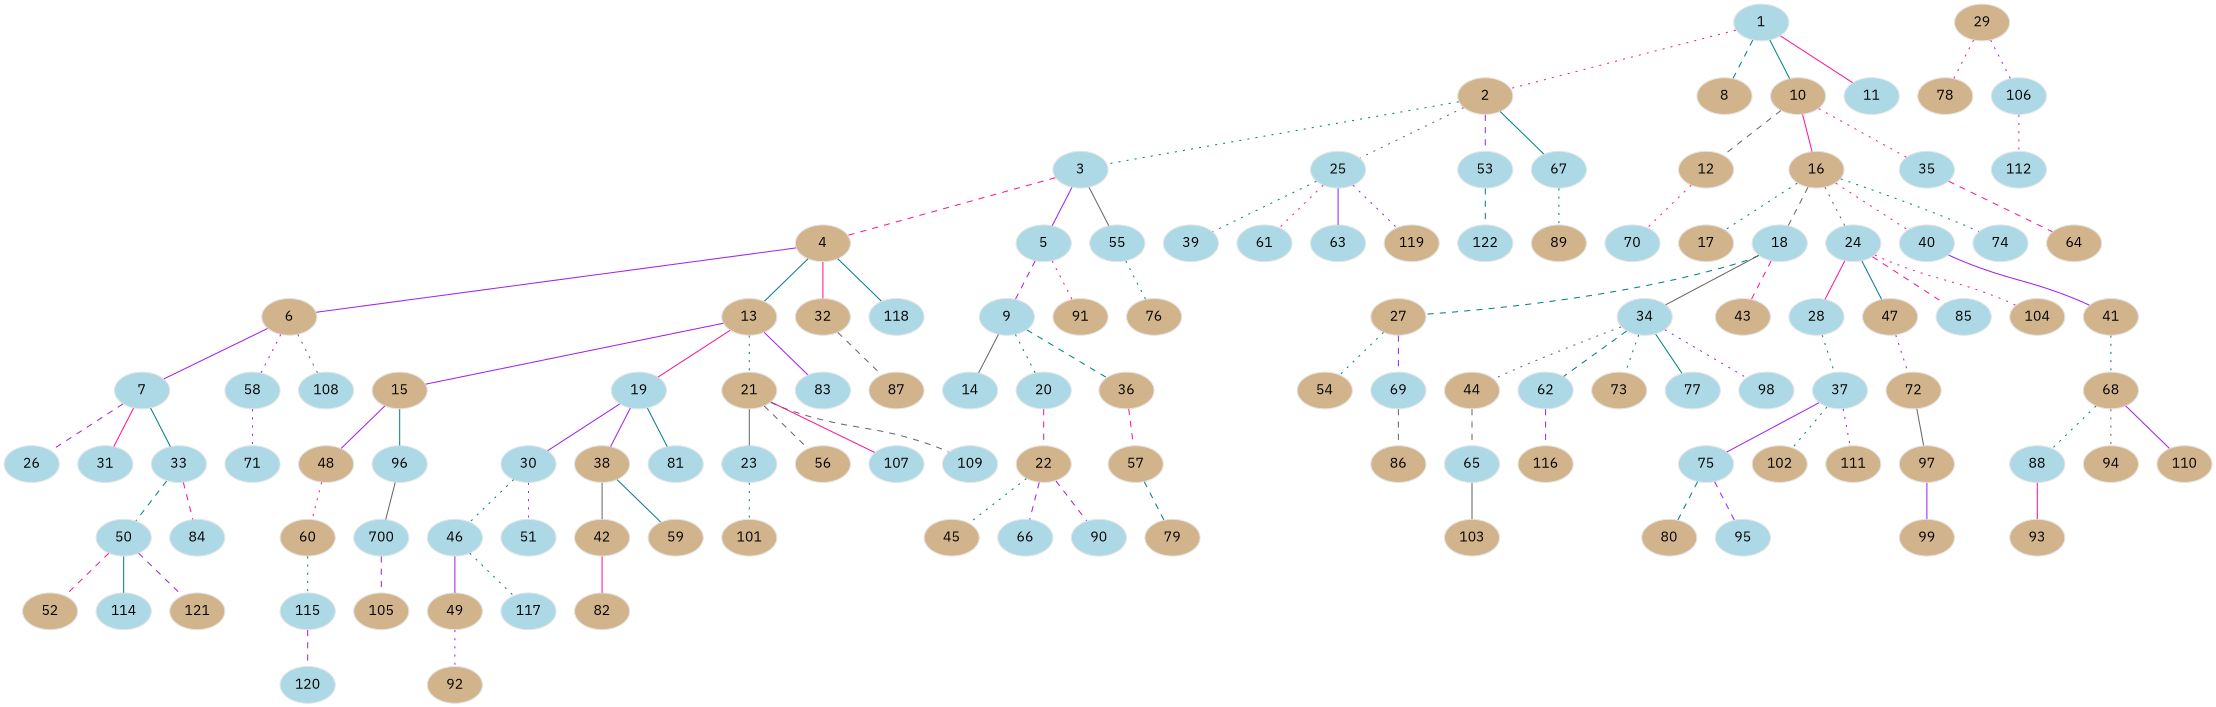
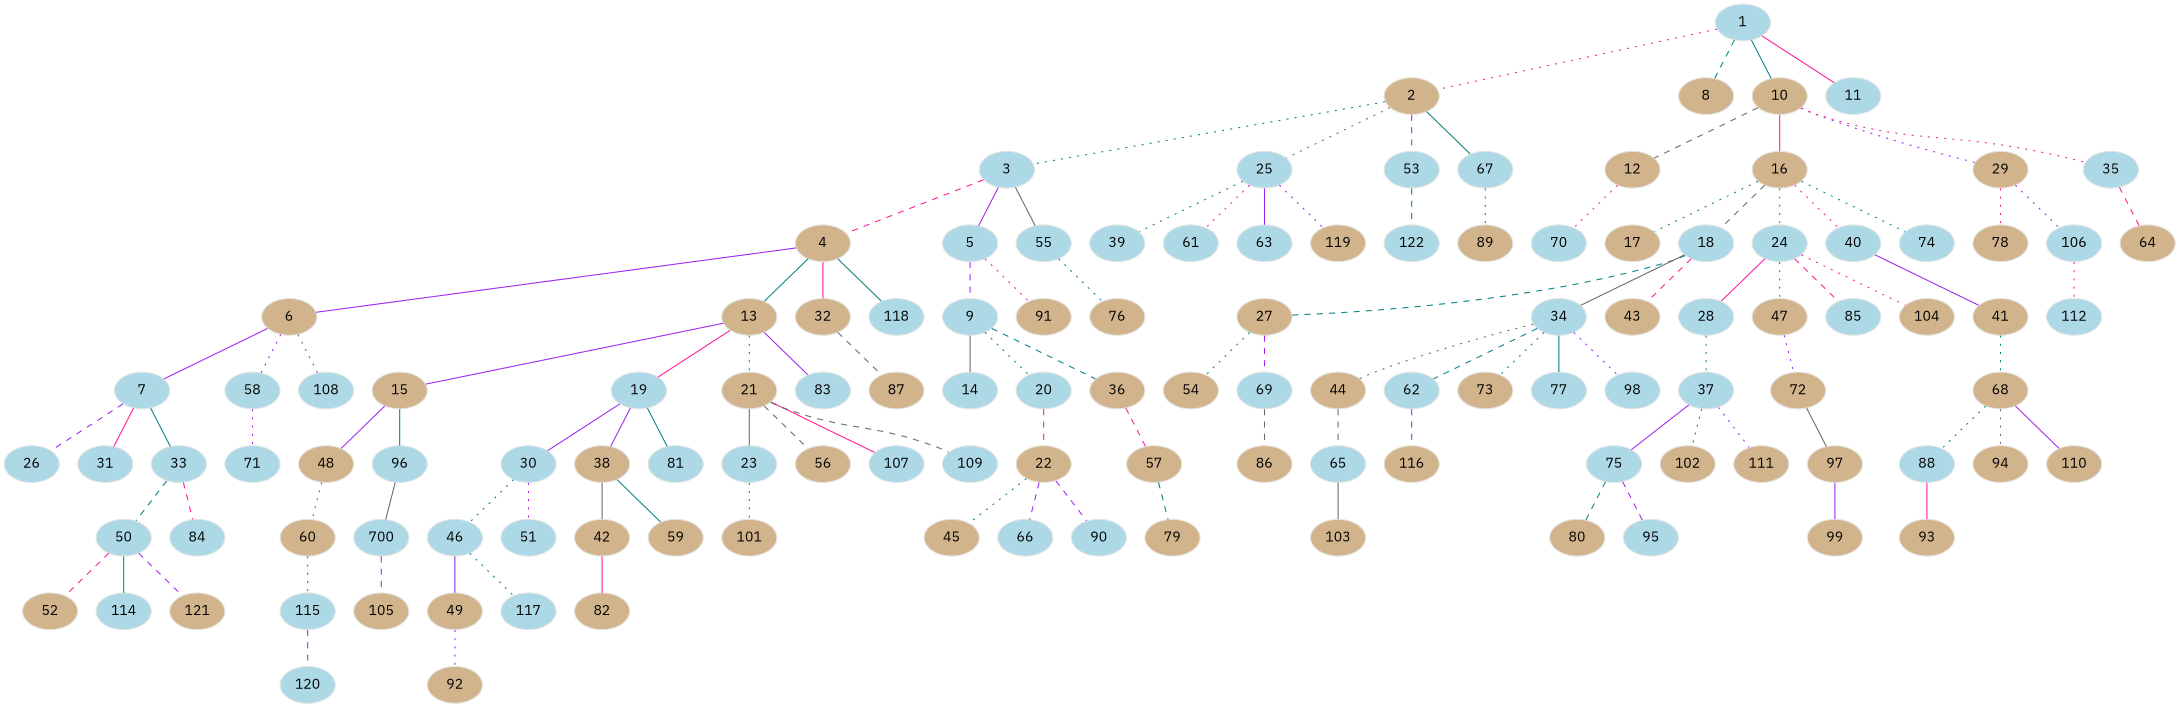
none -> (1887, 138)
(1872, 280) -> (1780, 280)
